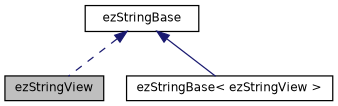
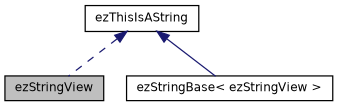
(142, 19) -> (142, 19)
